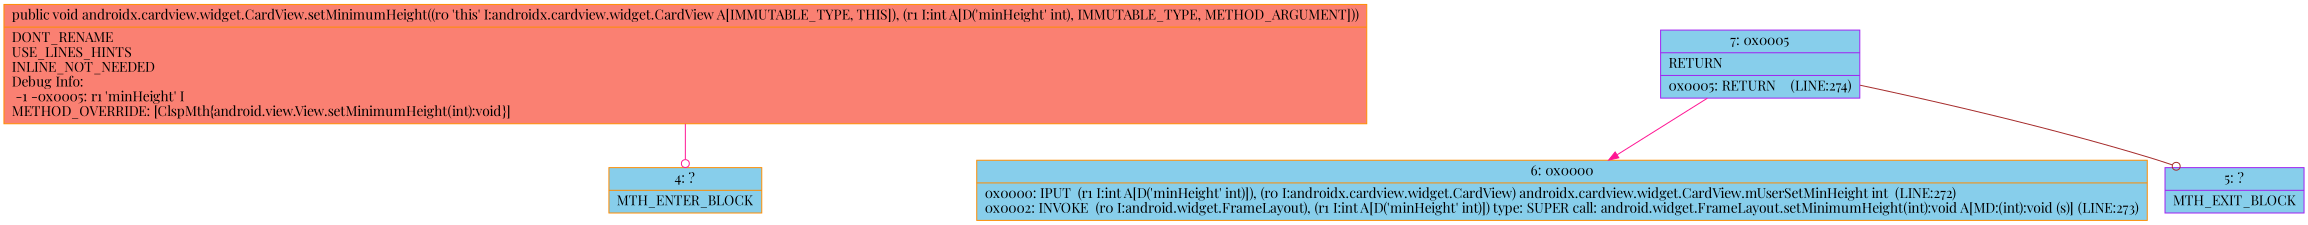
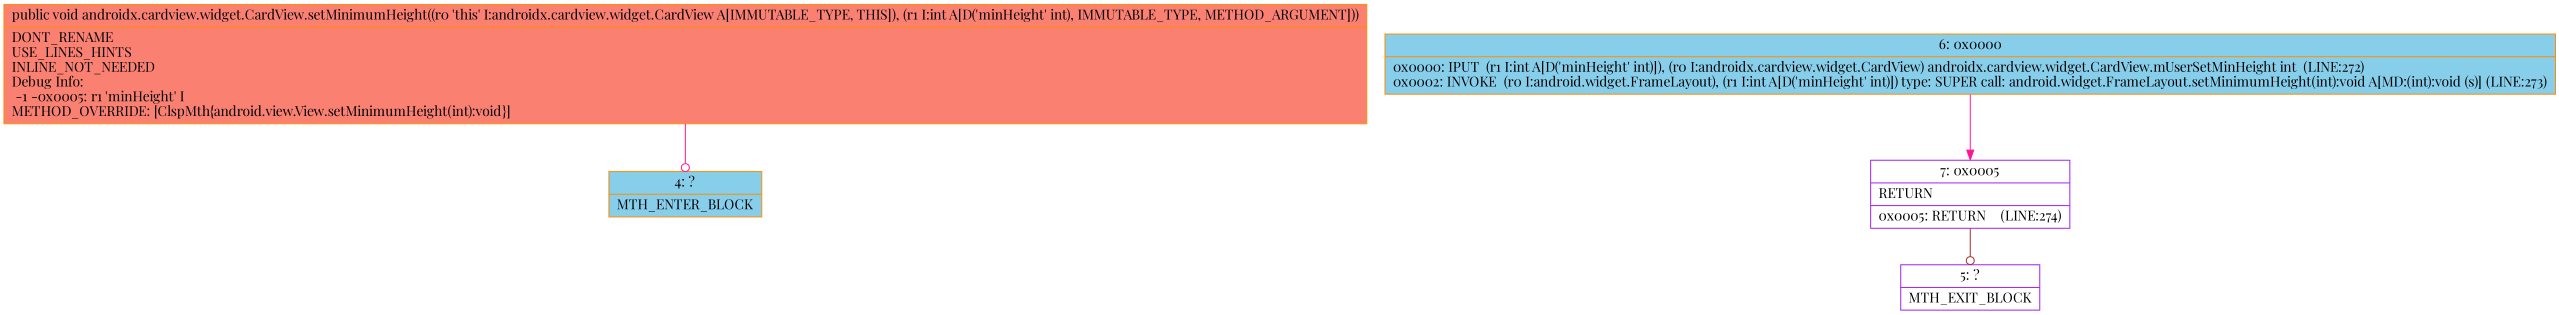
(1760, 64) -> (1970, 194)
(1662, 126) -> (1970, 122)
(2235, 190) -> (1970, 287)
